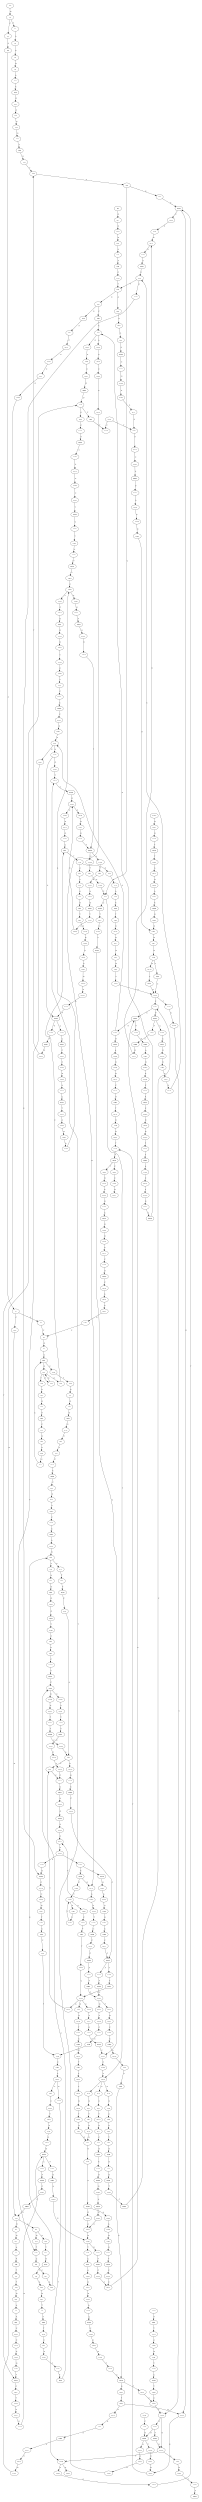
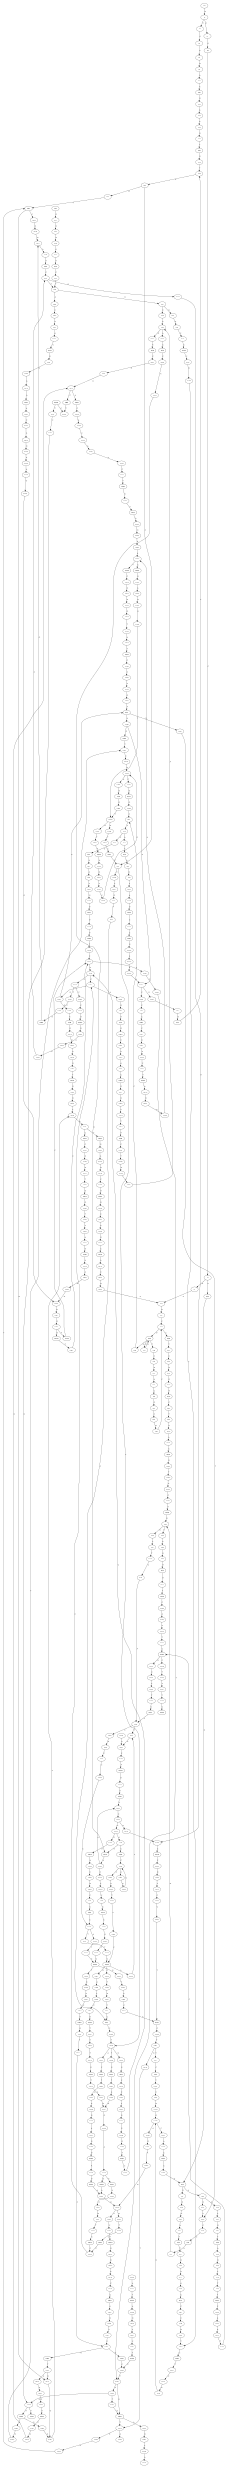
(121, 425) -> (54, 408)
none -> (85, 1173)
(54, 1758) -> none
(150, 2455) -> (31, 2422)
